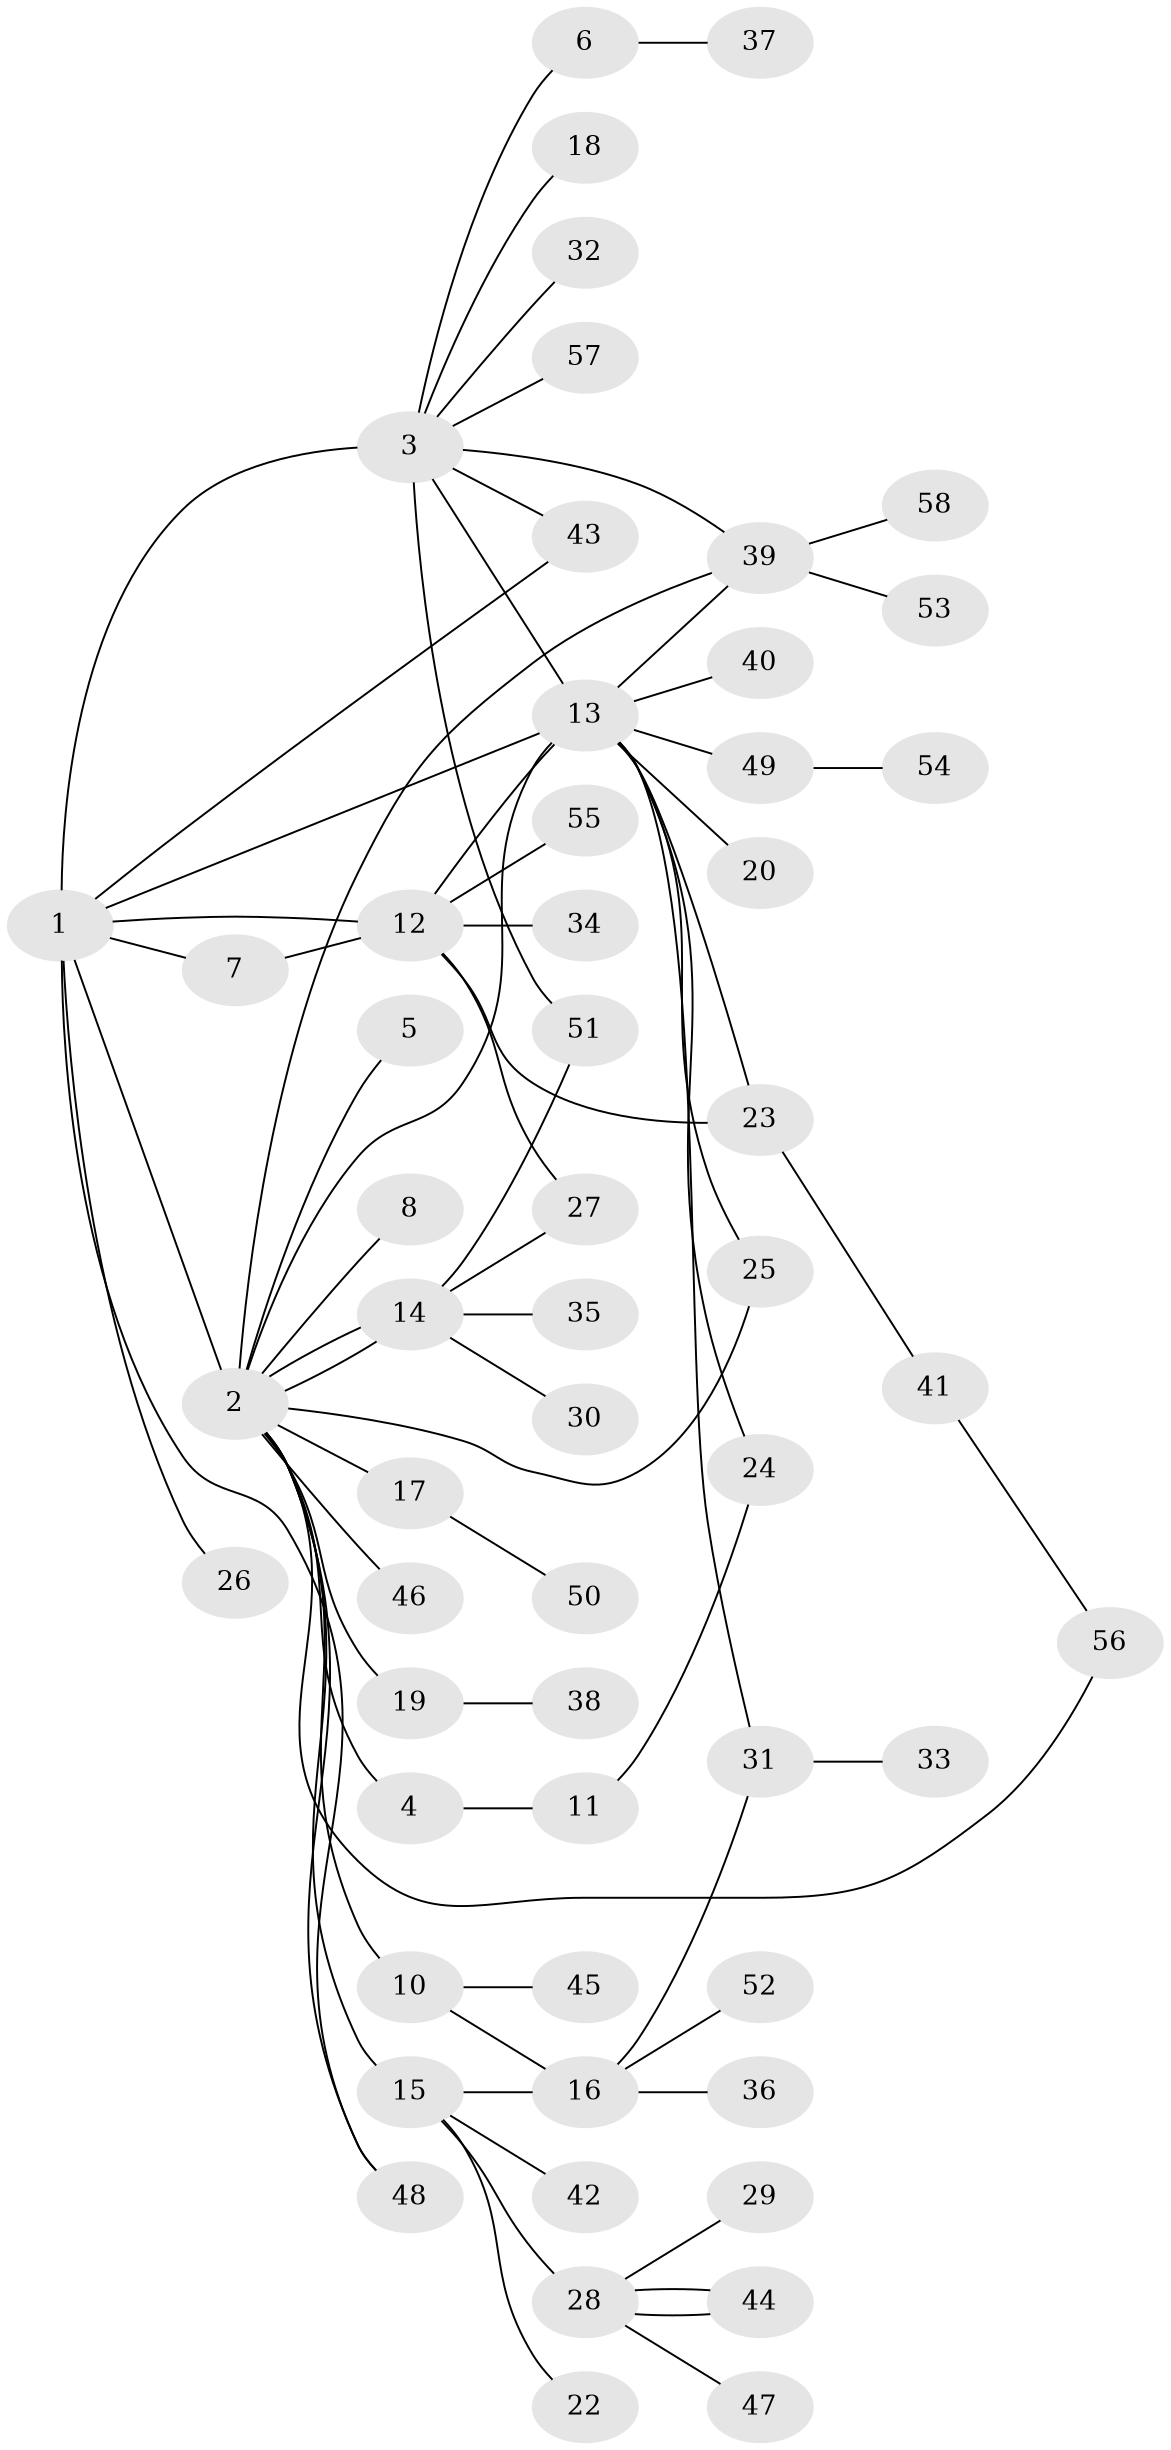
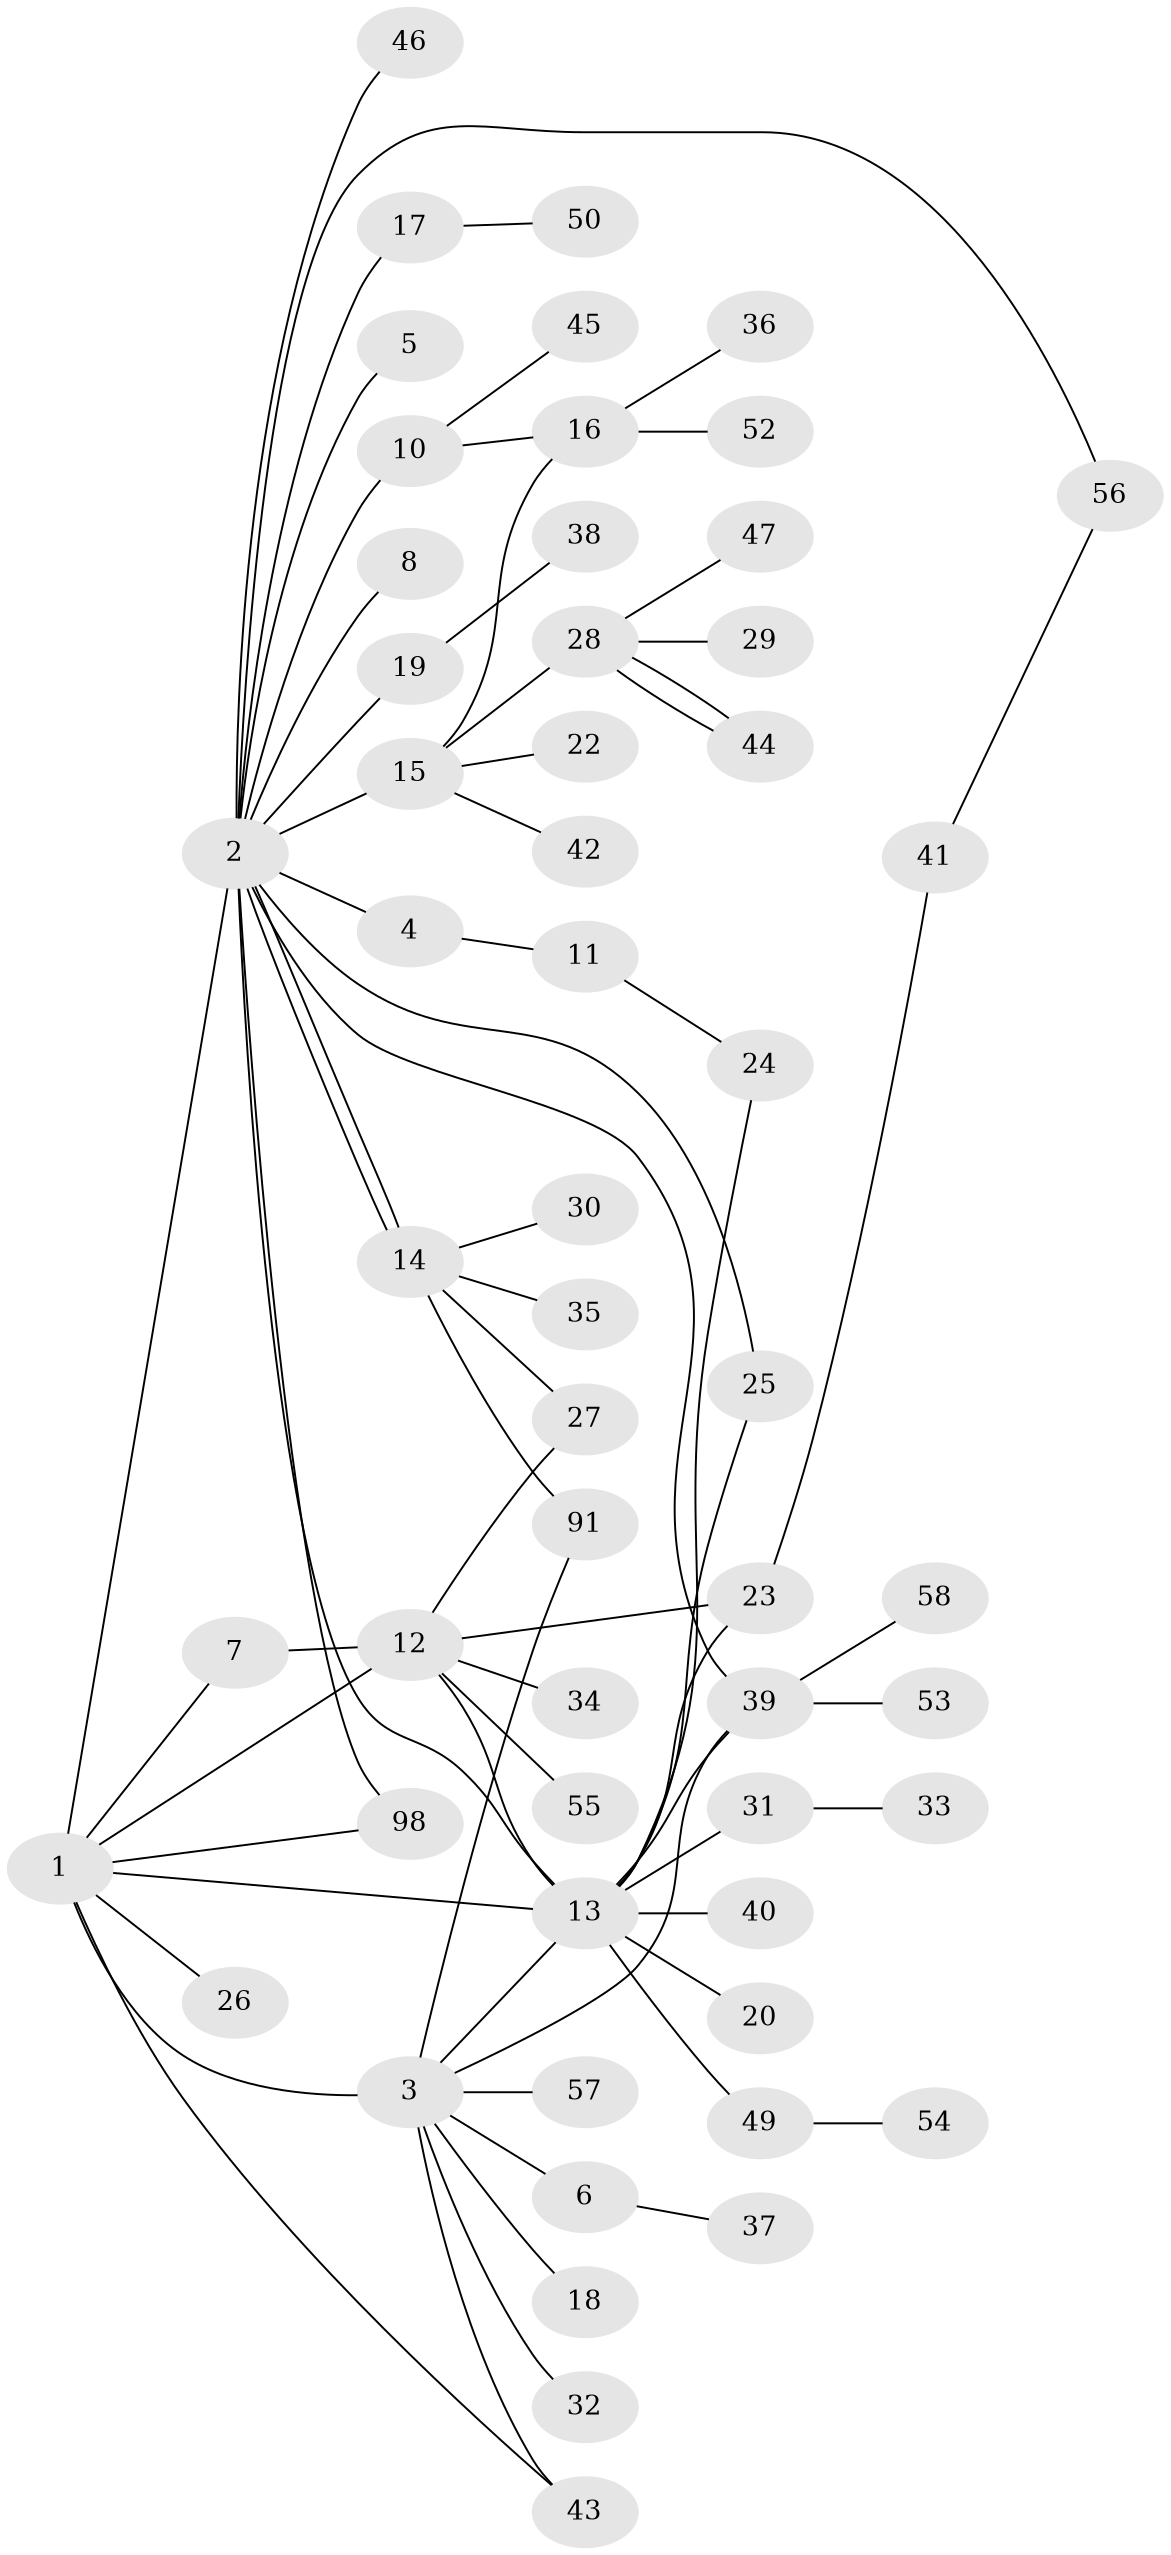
(585, 1031) -> (585, 1524)
(694, 1936) -> none
(410, 2197) -> (410, 1824)
